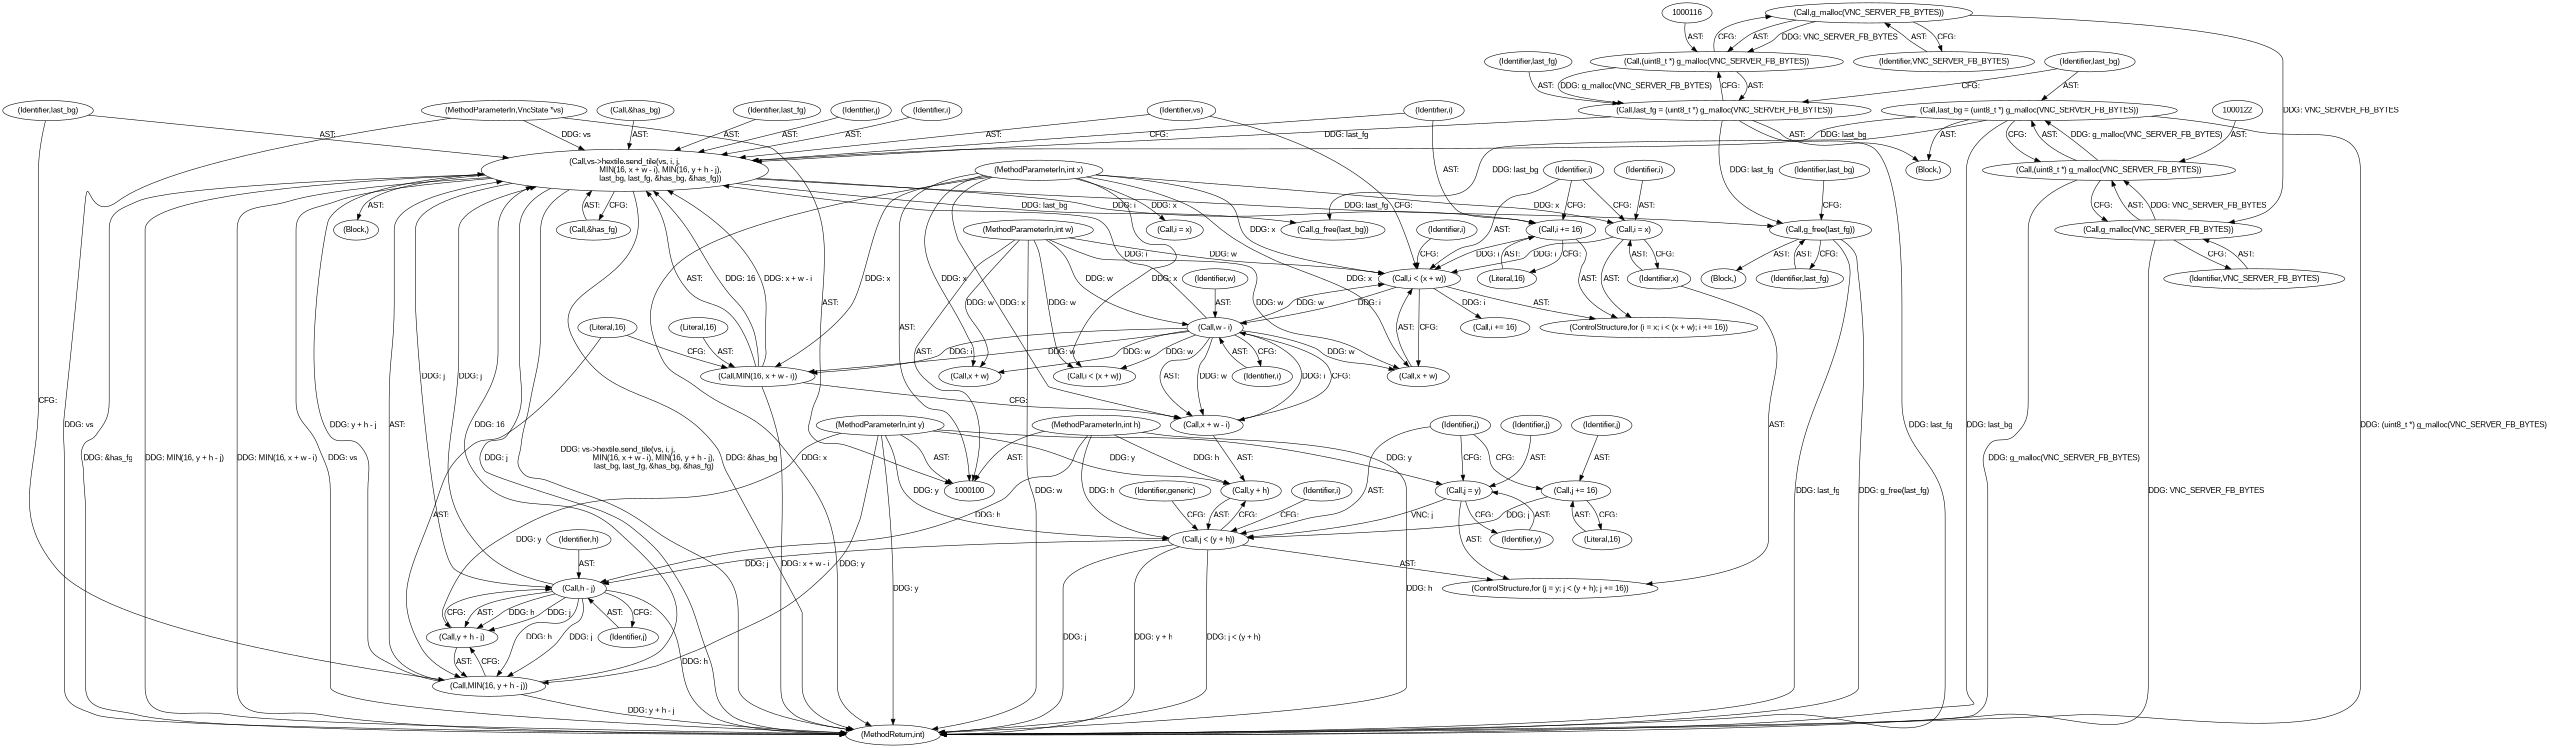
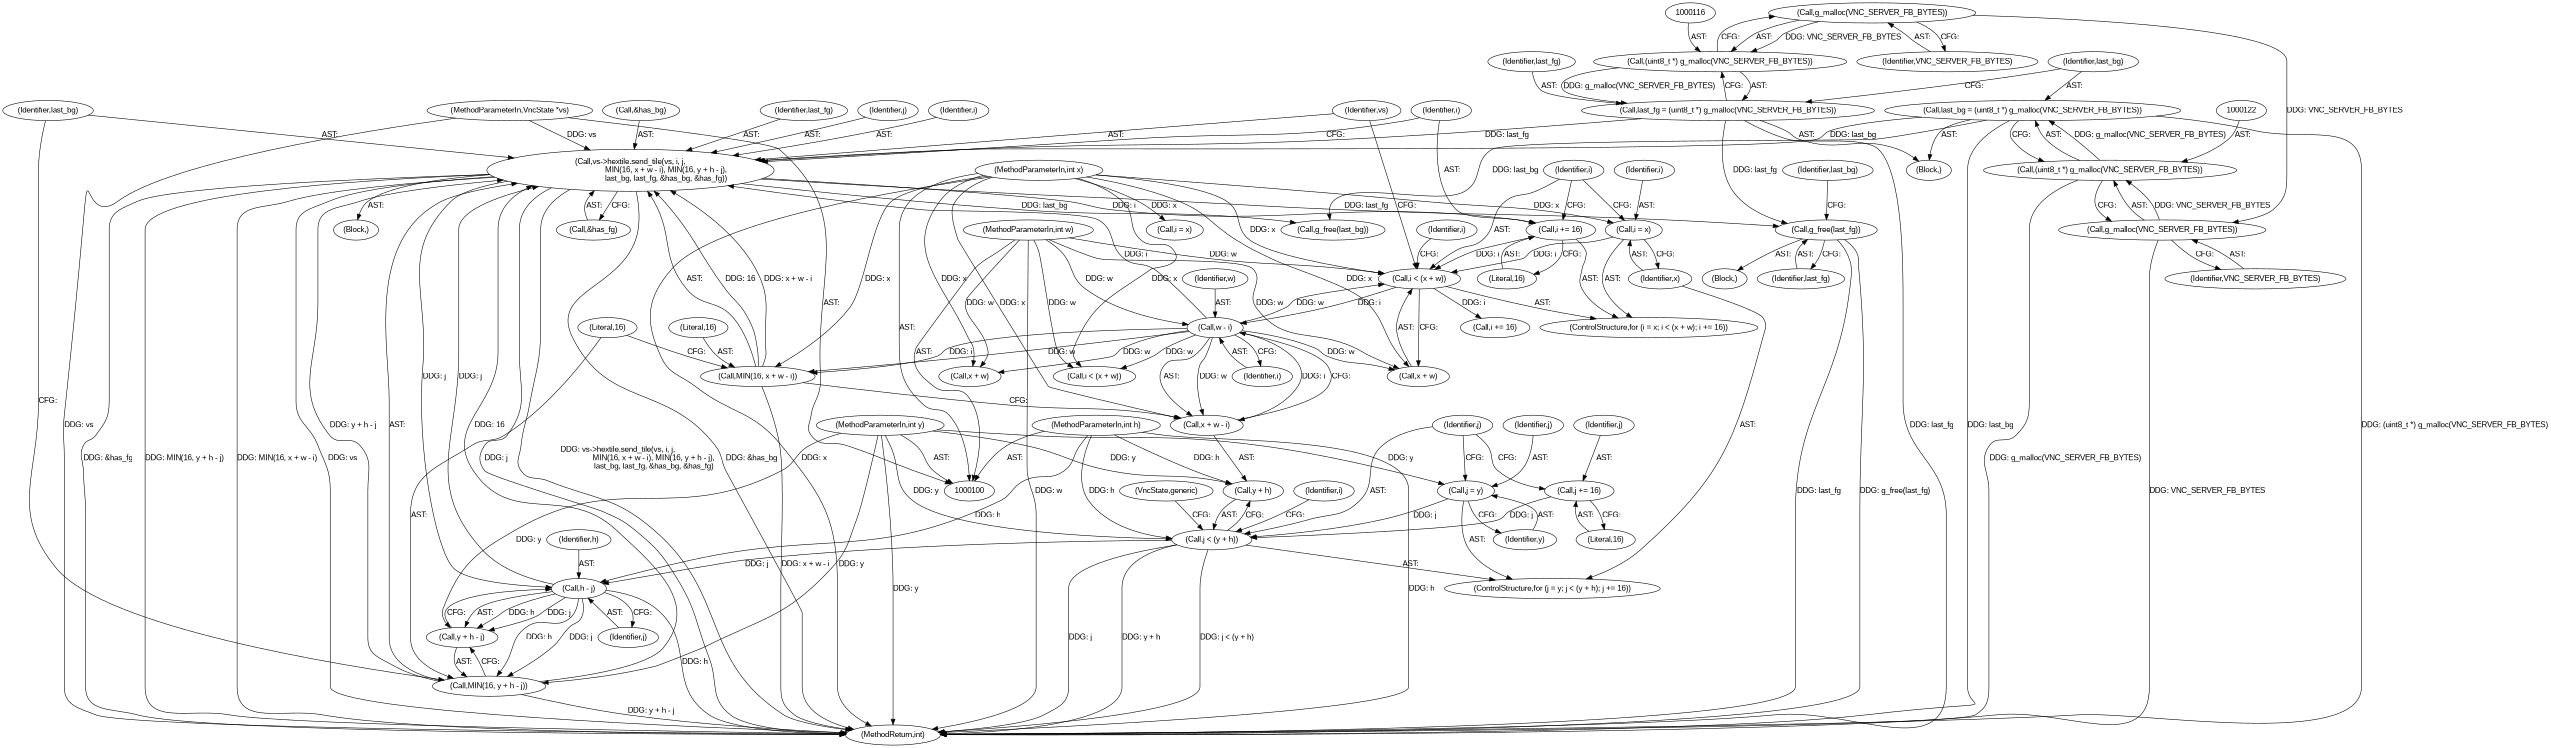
(1165, 491) -> (1166, 491)
(1422, 515) -> (1425, 515)
